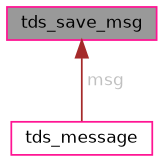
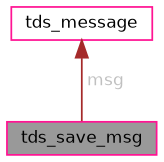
(82, 90) -> (82, 90)
